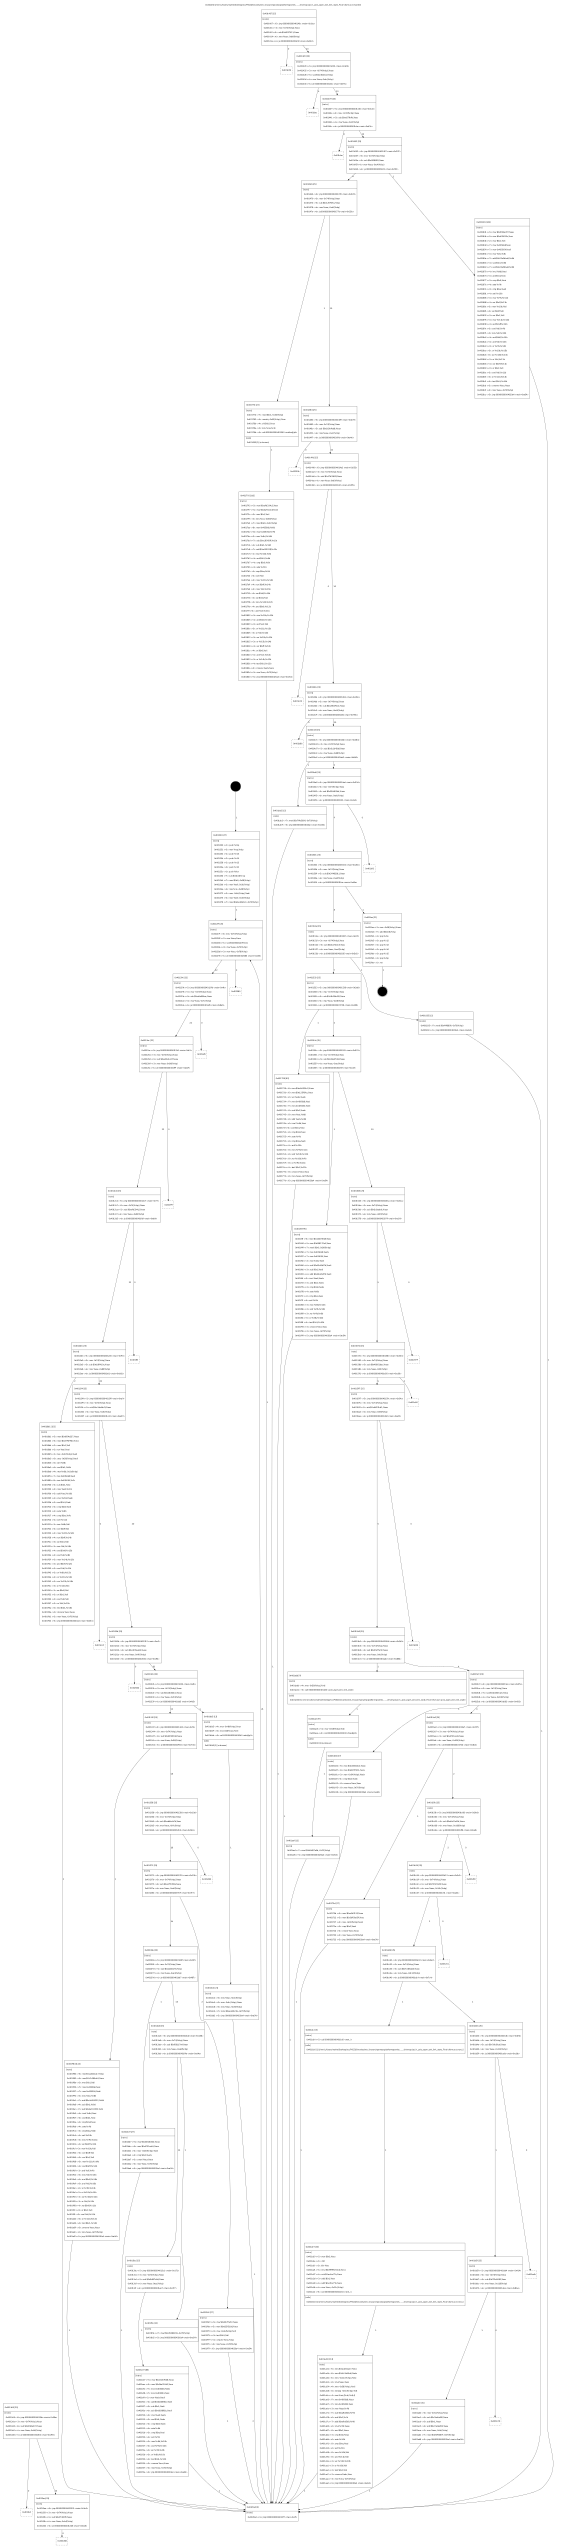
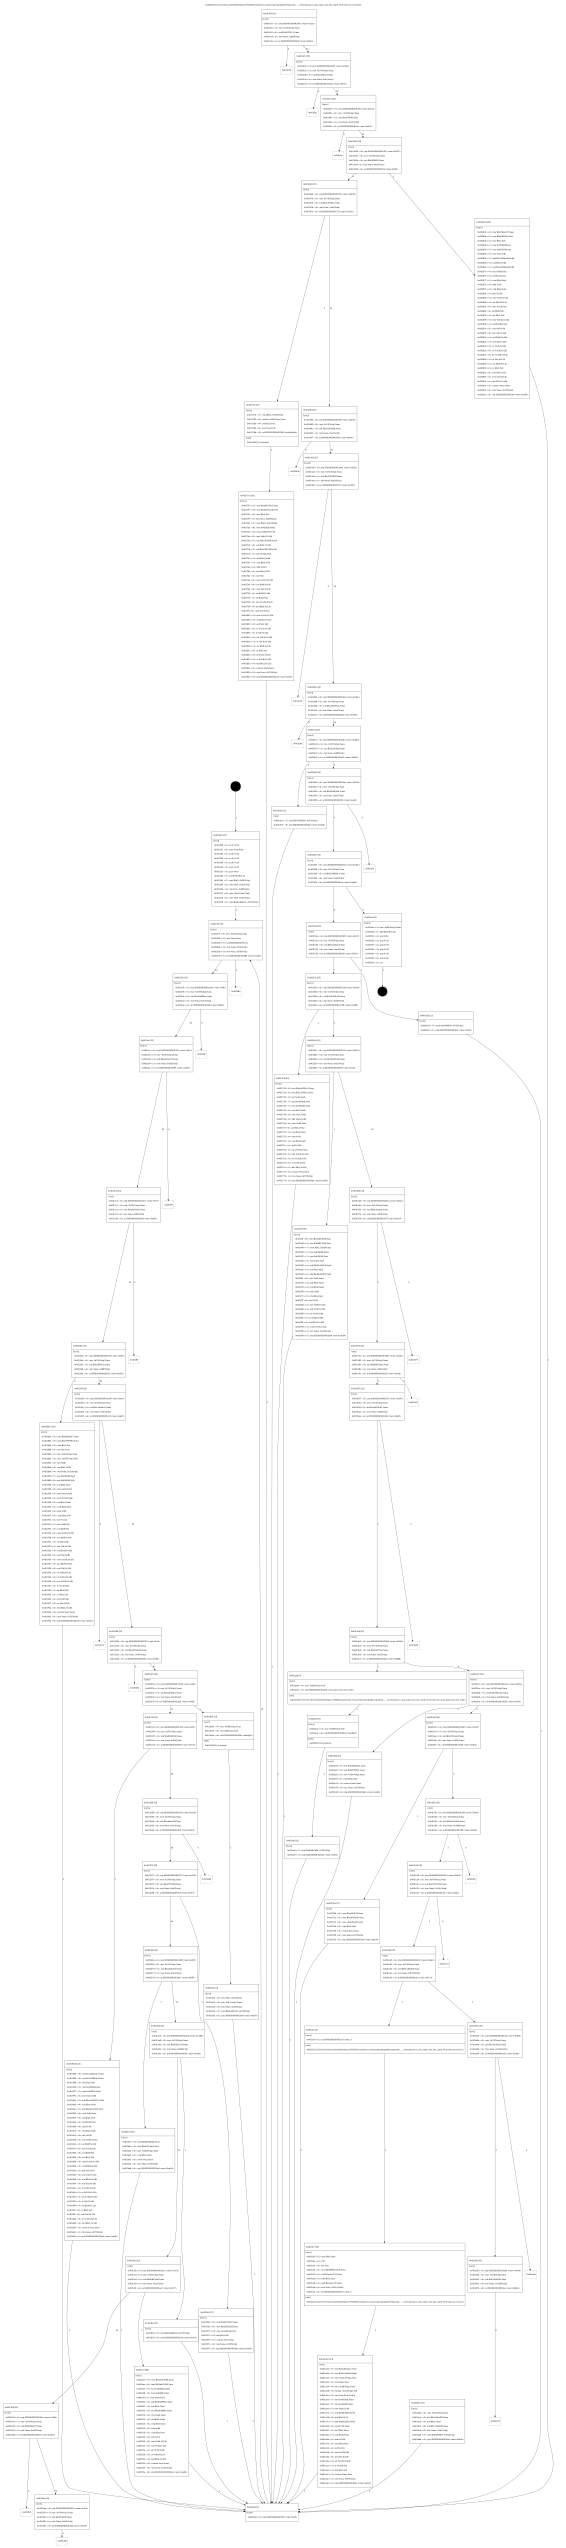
(467, 2345) -> none
none -> (99, 2352)
